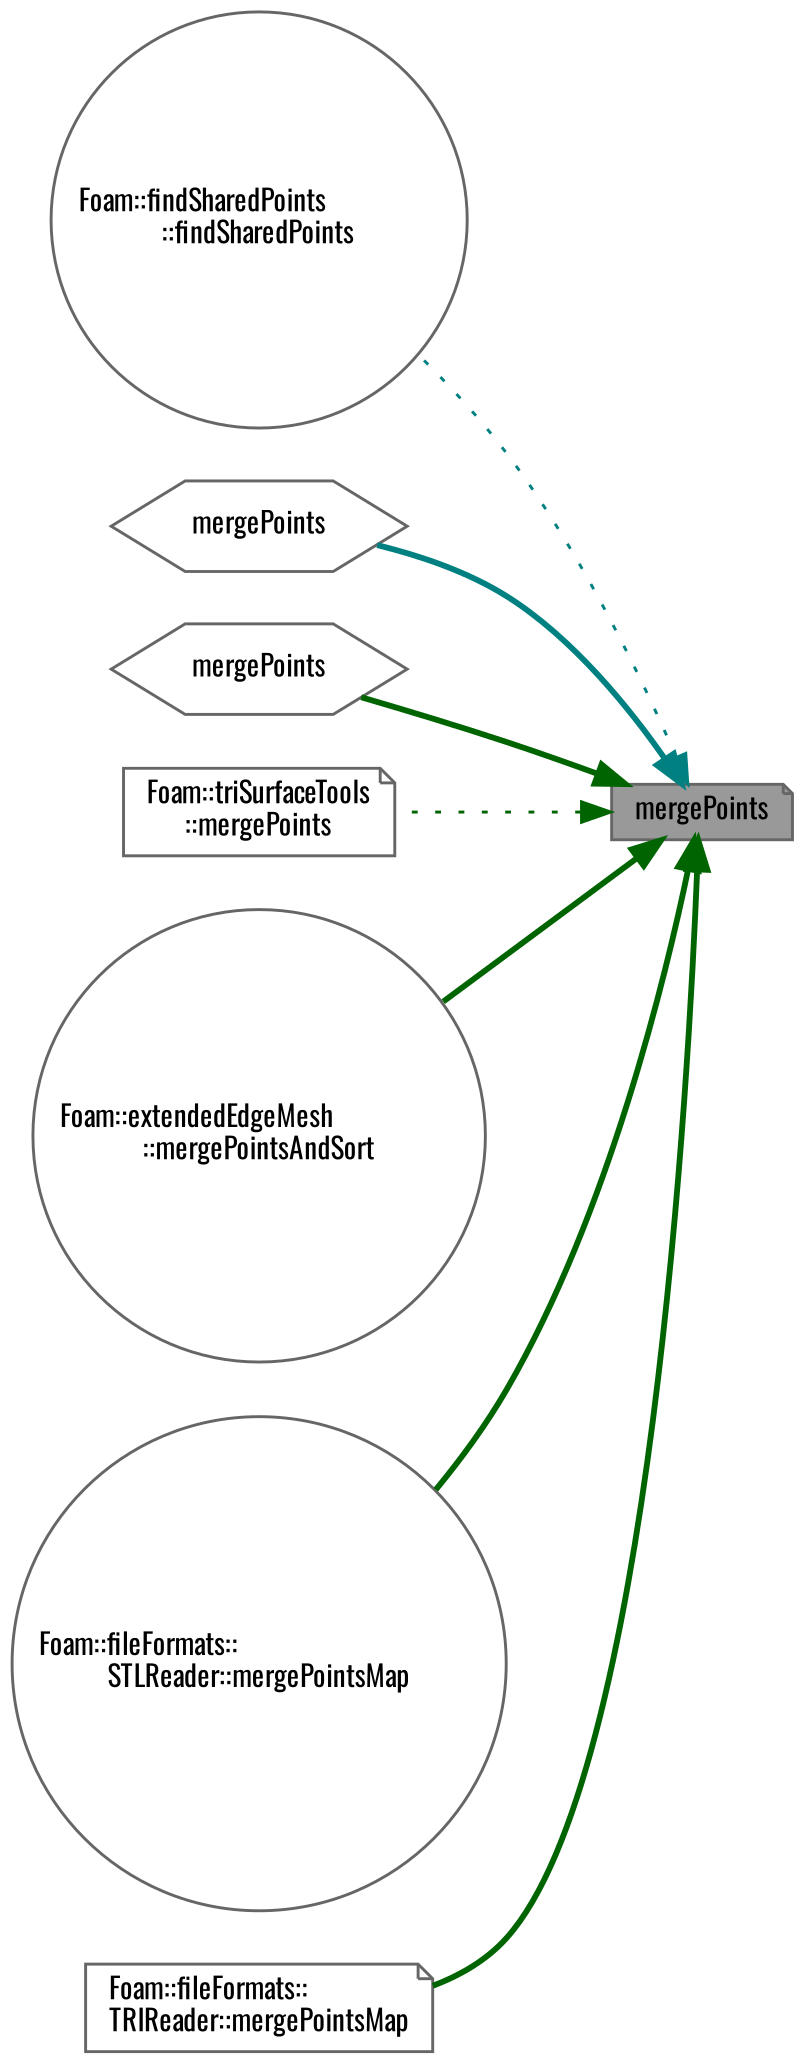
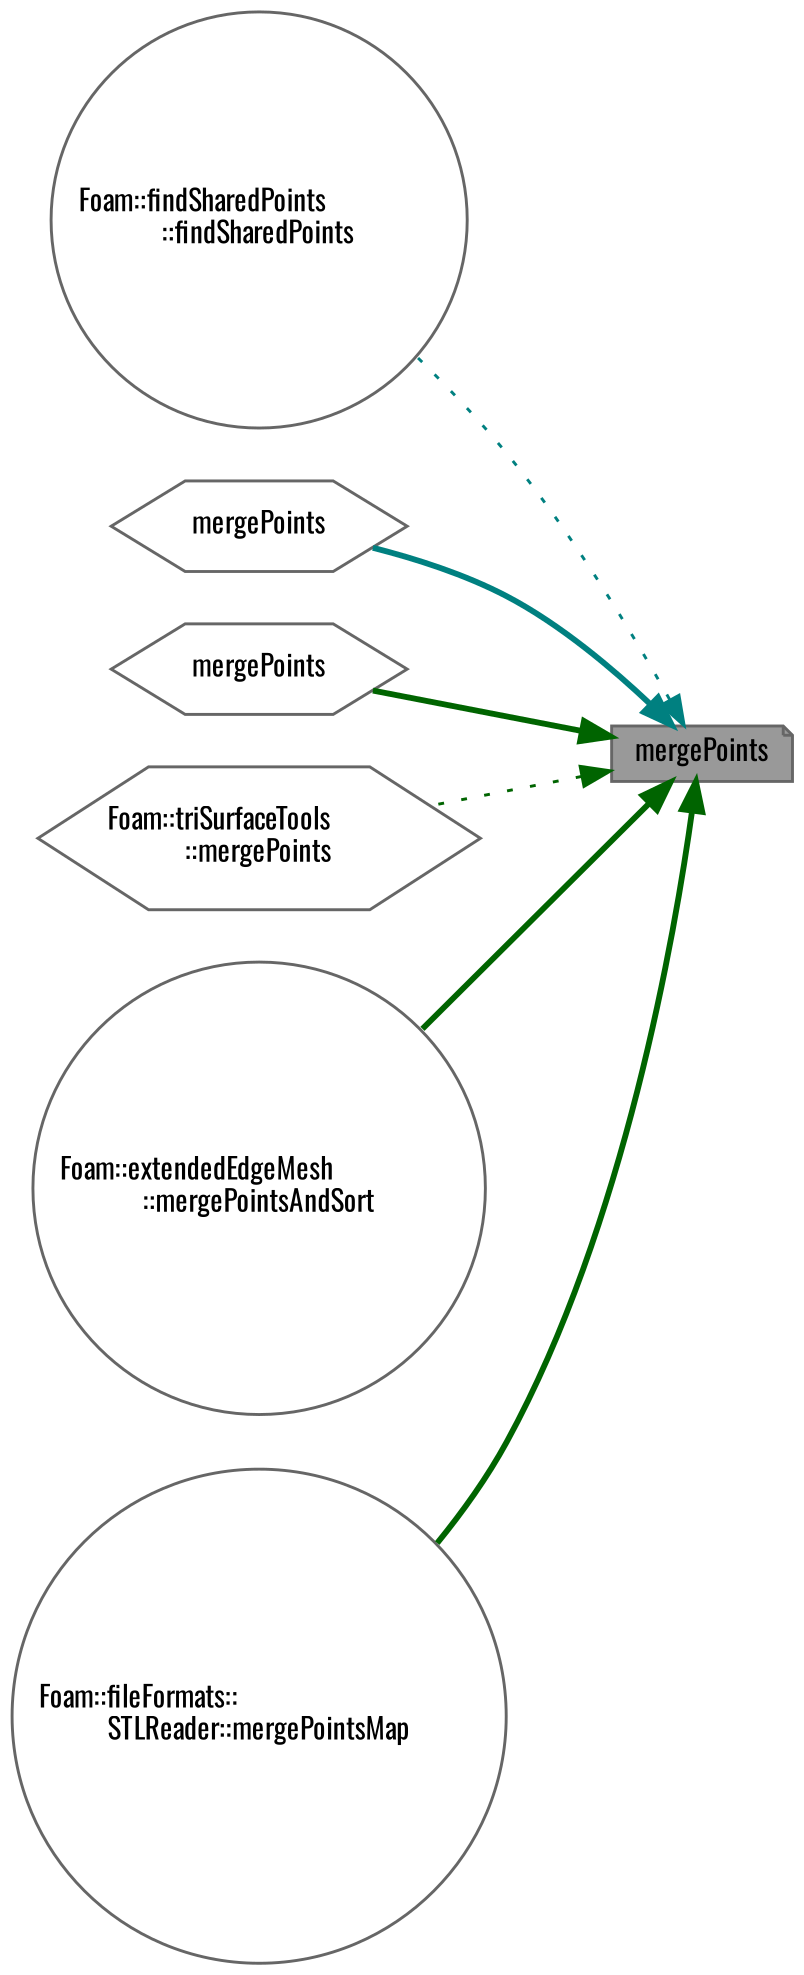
(259, 812) -> (259, 838)
(259, 2008) -> none
